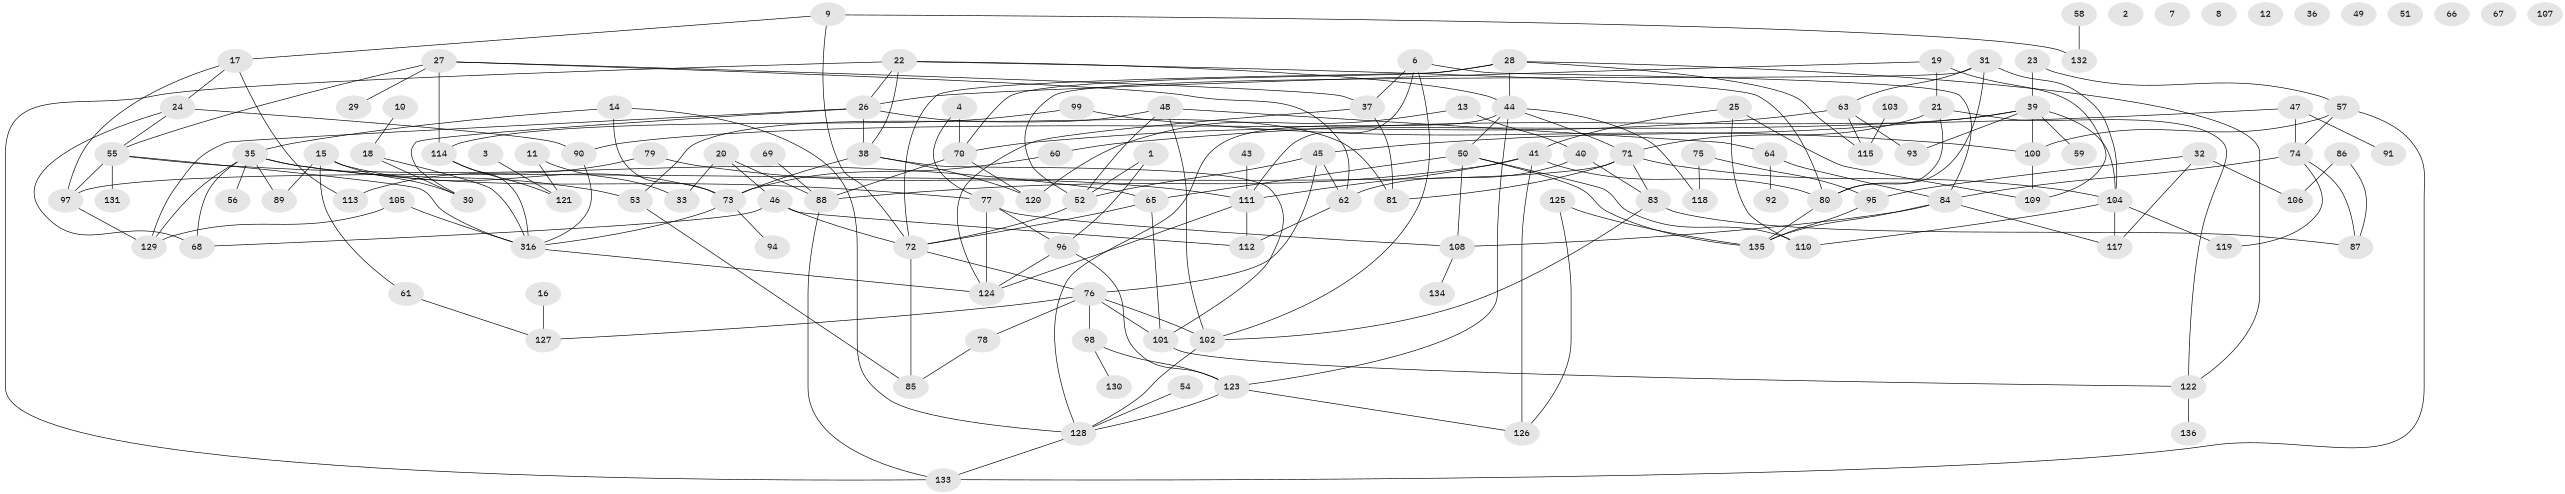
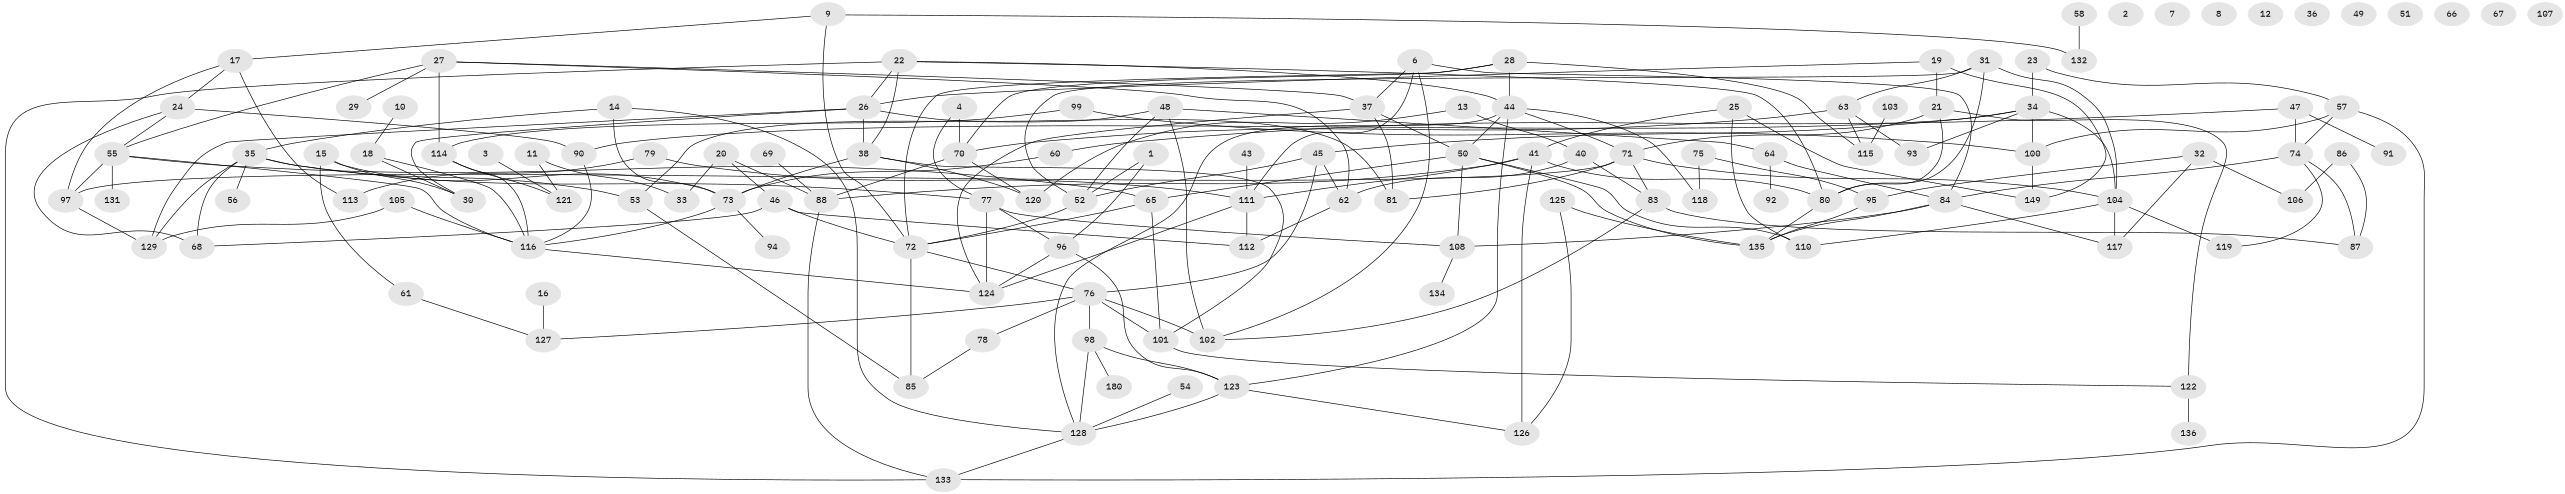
(1974, 83) -> none
(2033, 107) -> (2033, 107)
none -> (1415, 131)
(2079, 154) -> none
(279, 201) -> none
(2033, 201) -> (2033, 201)
(528, 247) -> (528, 247)
(1114, 387) -> (1114, 387)
(1146, 391) -> (1084, 387)
